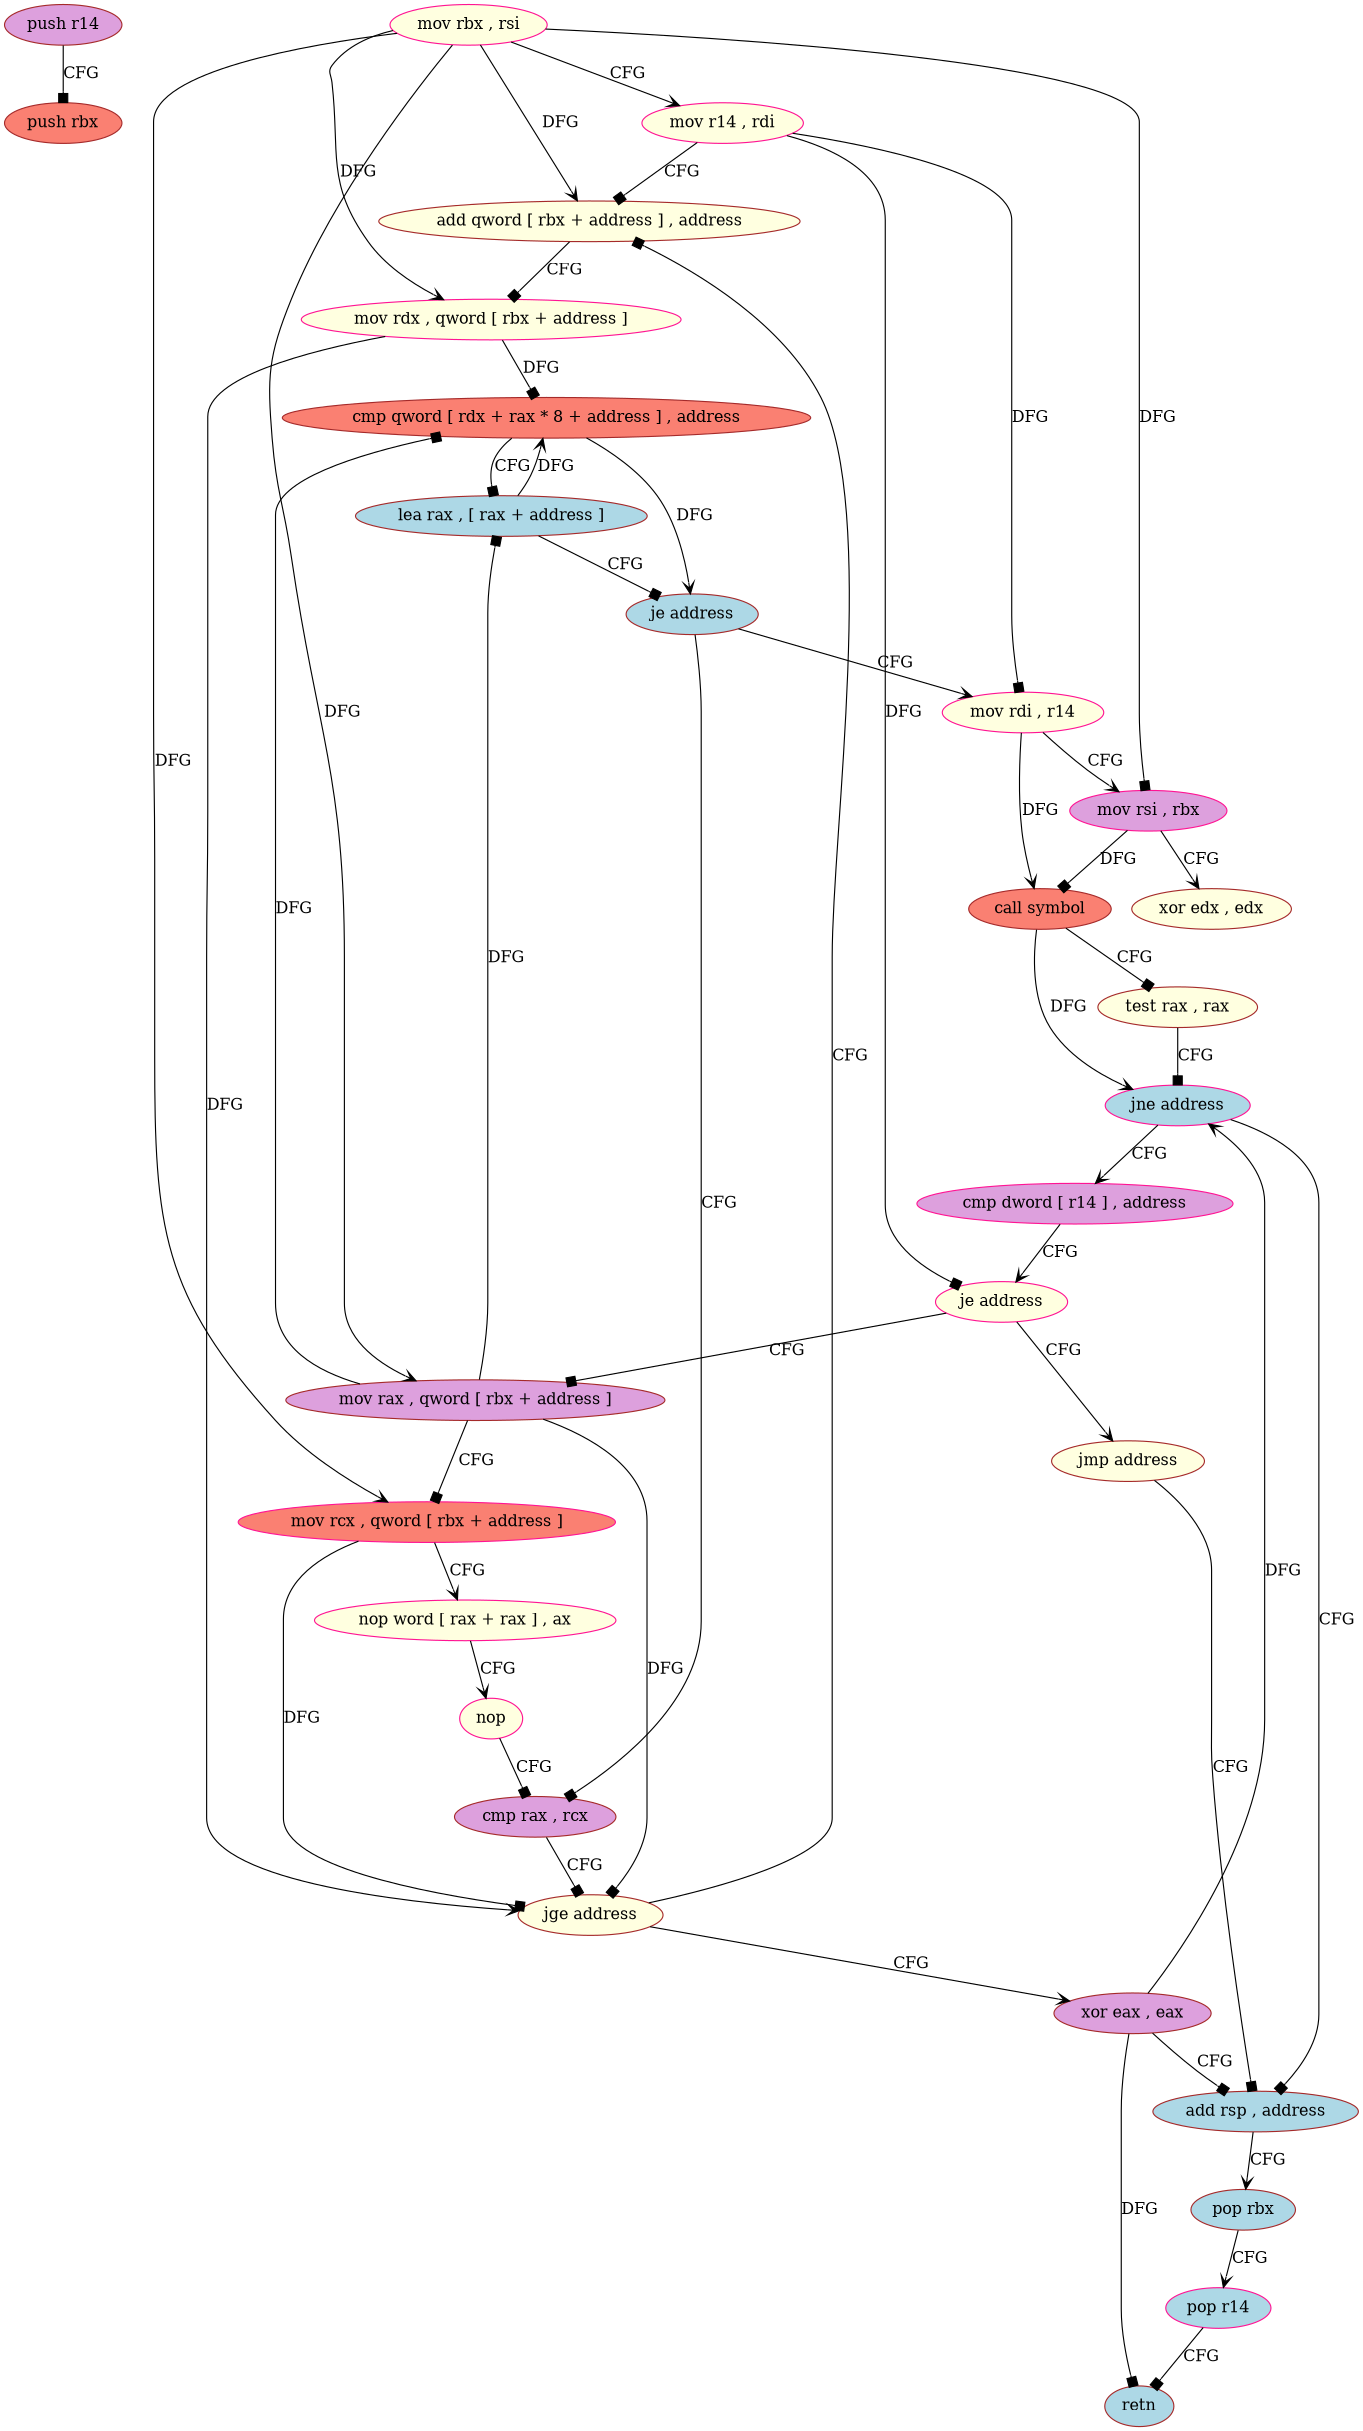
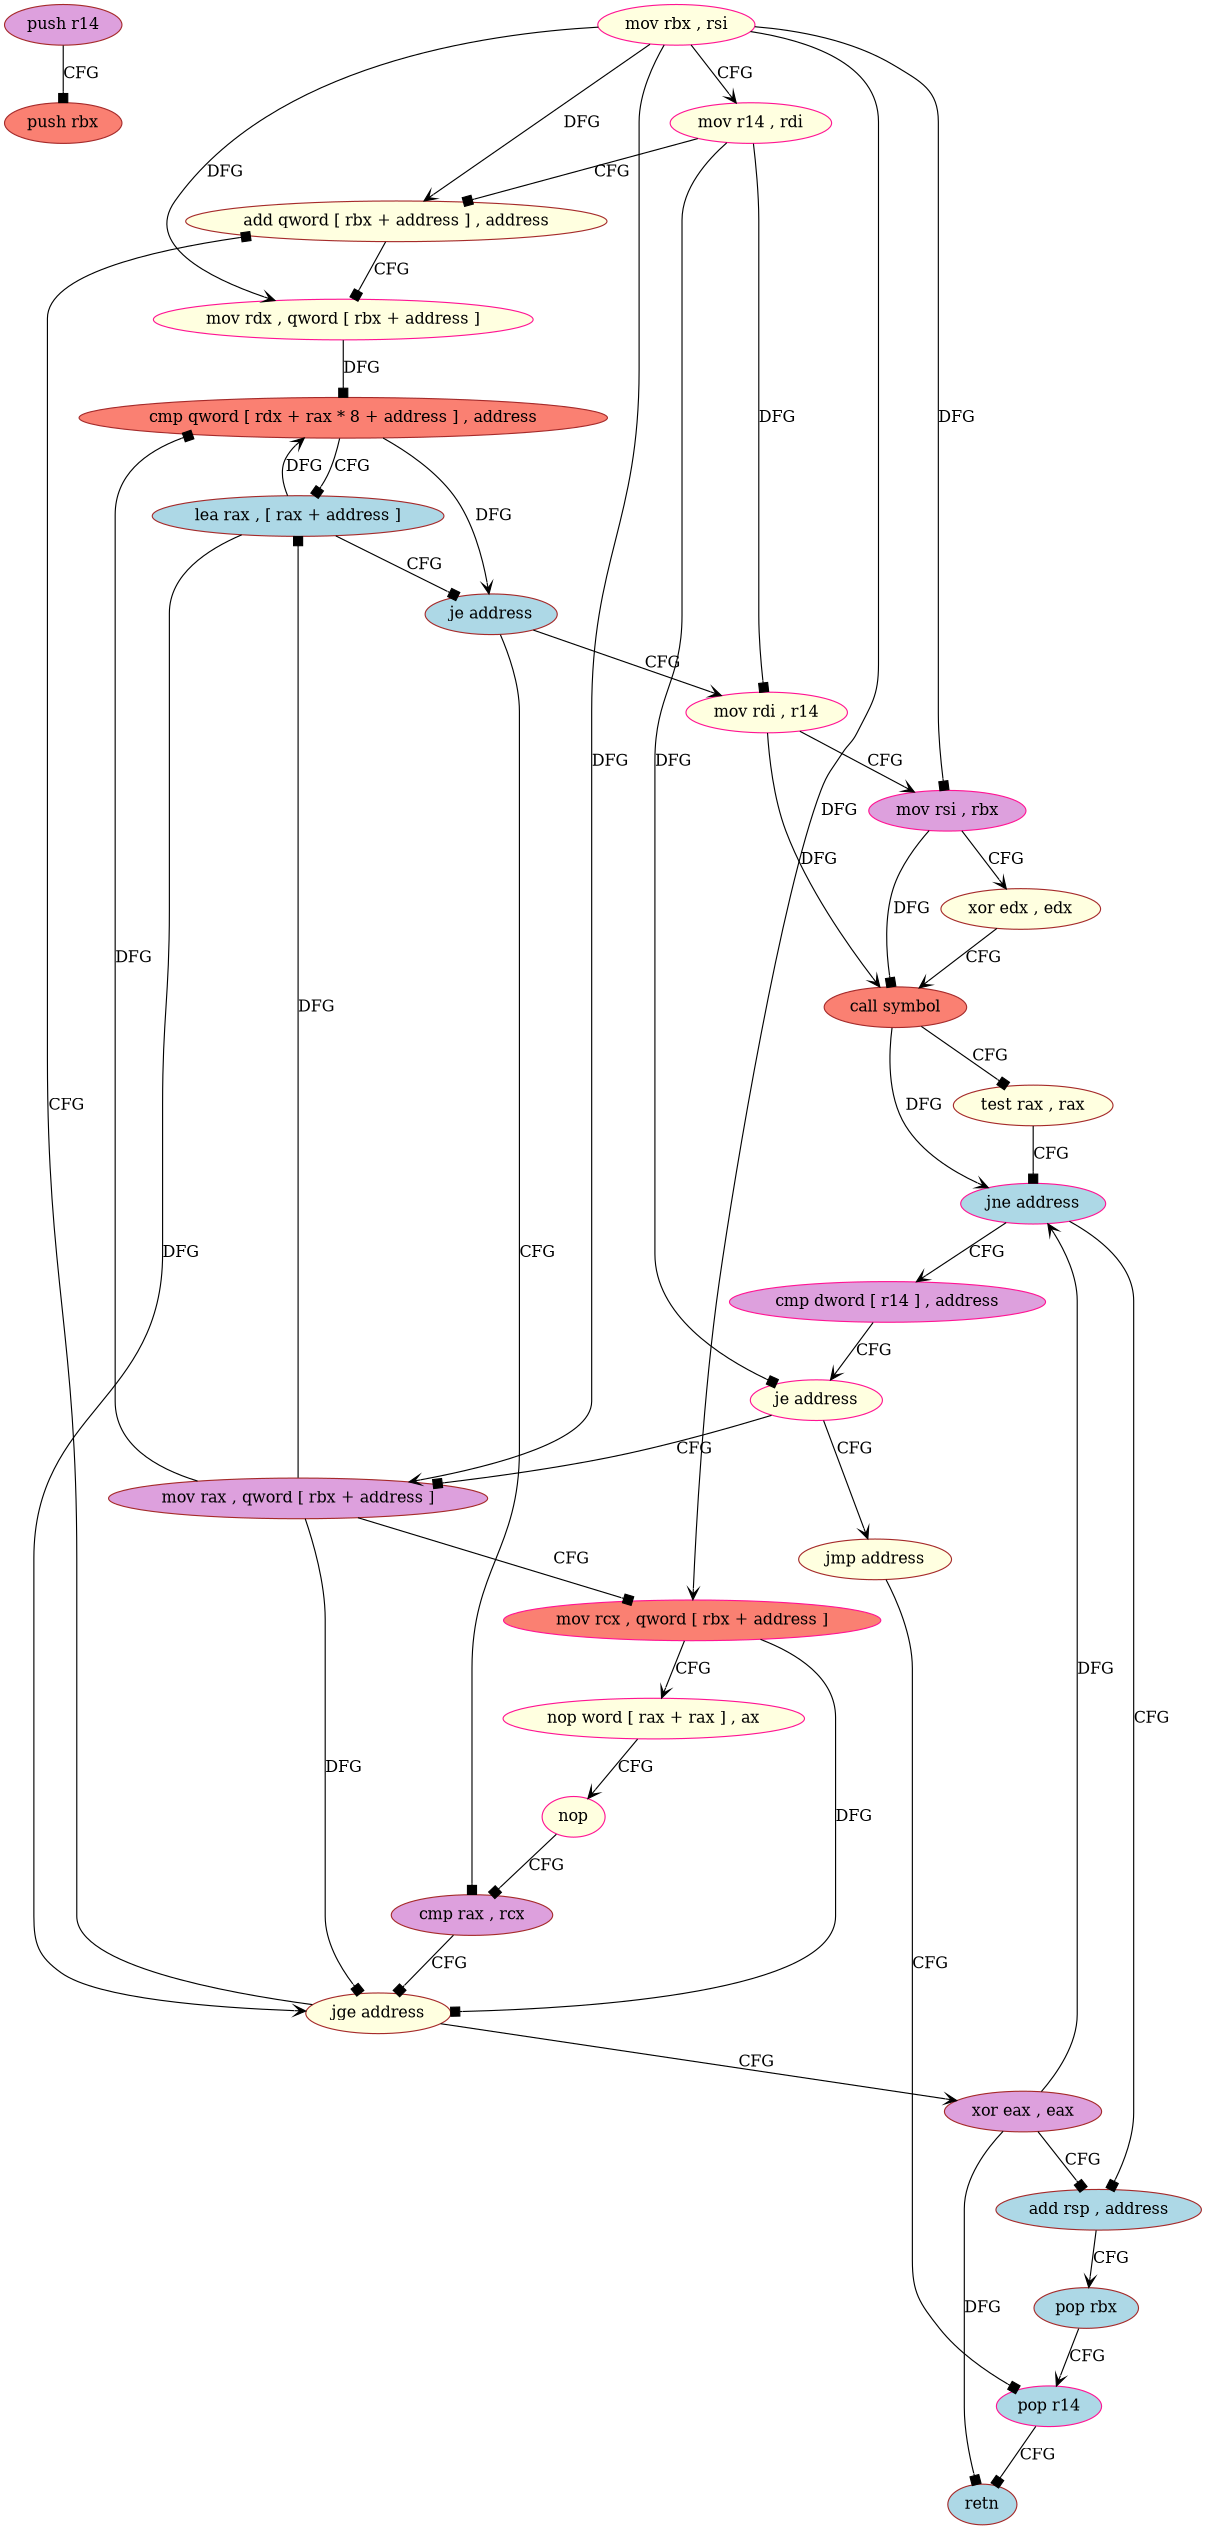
none -> (963, 955)
(207, 1180) -> (126, 1370)
(1212, 1771) -> (912, 2000)
